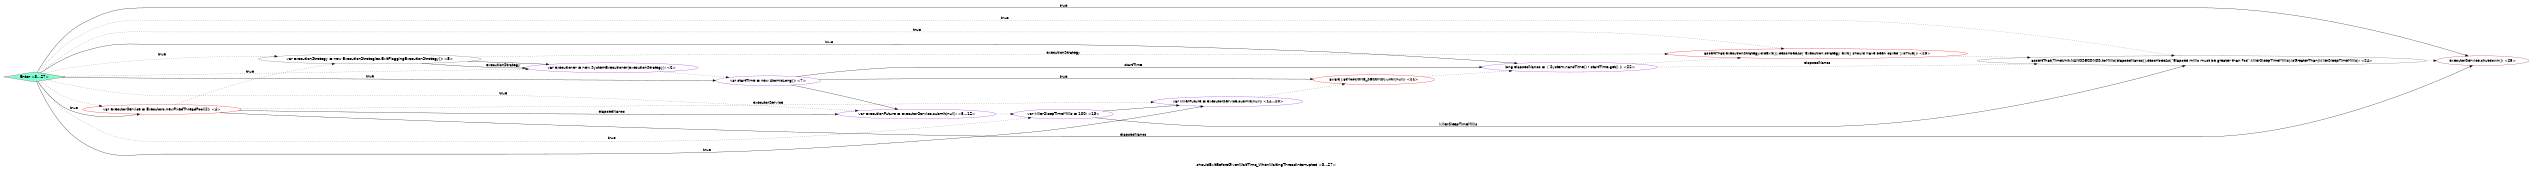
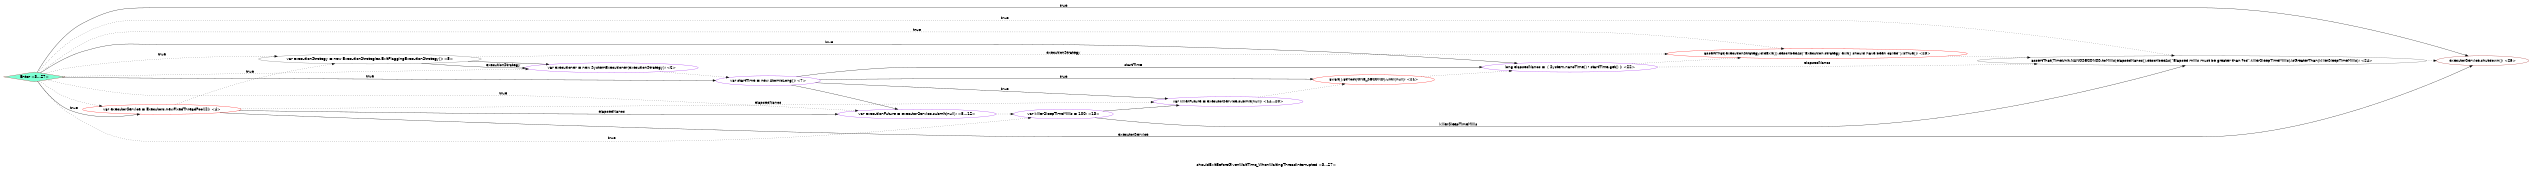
(768, 103) -> (768, 103)
(1133, 135) -> (1133, 135)
(603, 154) -> (990, 91)
